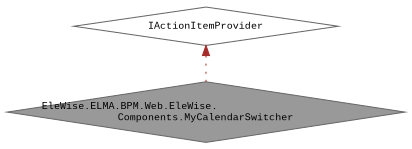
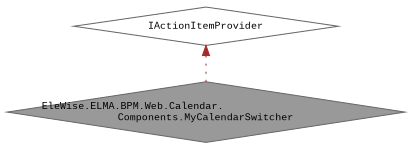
(206, 112) -> (206, 112)
